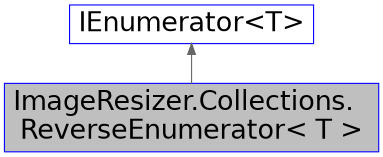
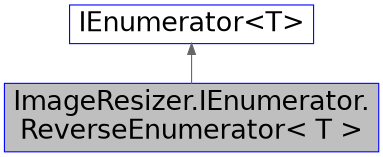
(192, 118) -> (192, 118)
